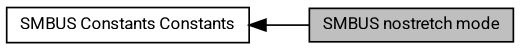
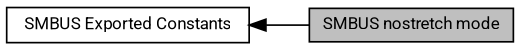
(128, 25) -> (128, 25)
